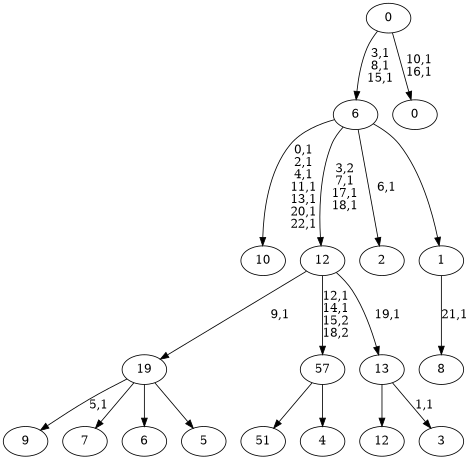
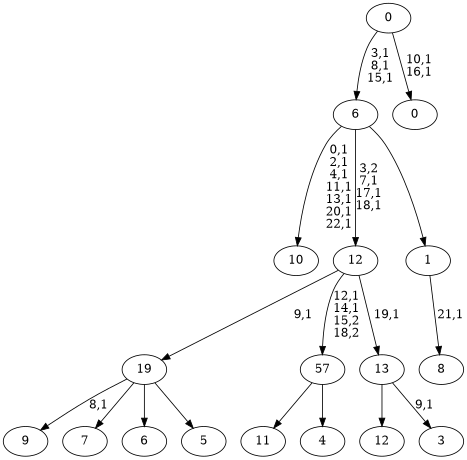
(382, 261) -> none
(99, 405) -> (99, 405)
(424, 405) -> (424, 405)
(263, 441) -> (263, 441)
